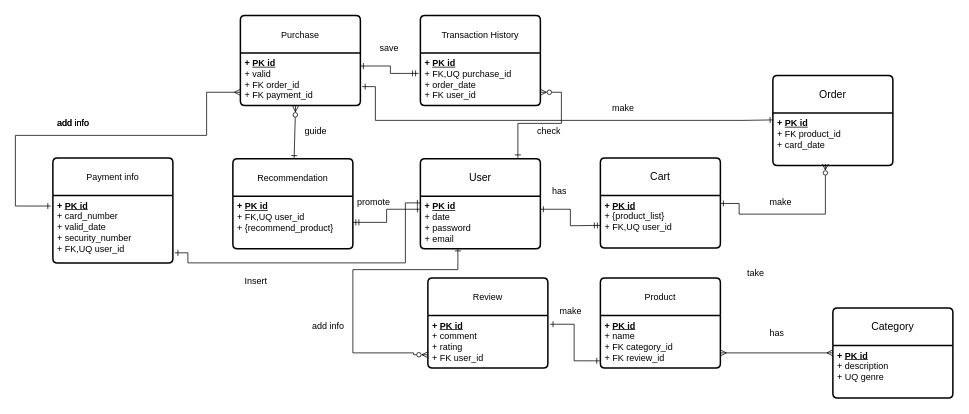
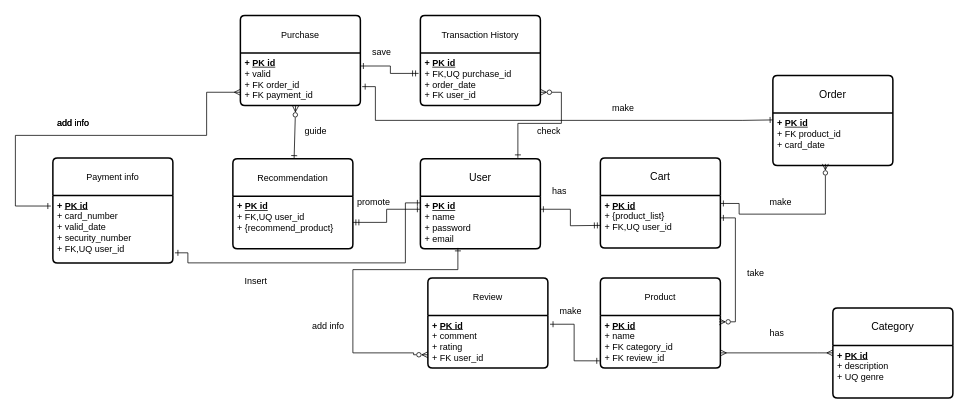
(398, 49) -> (390, 53)
(449, 223) -> (449, 223)
none -> (735, 265)
